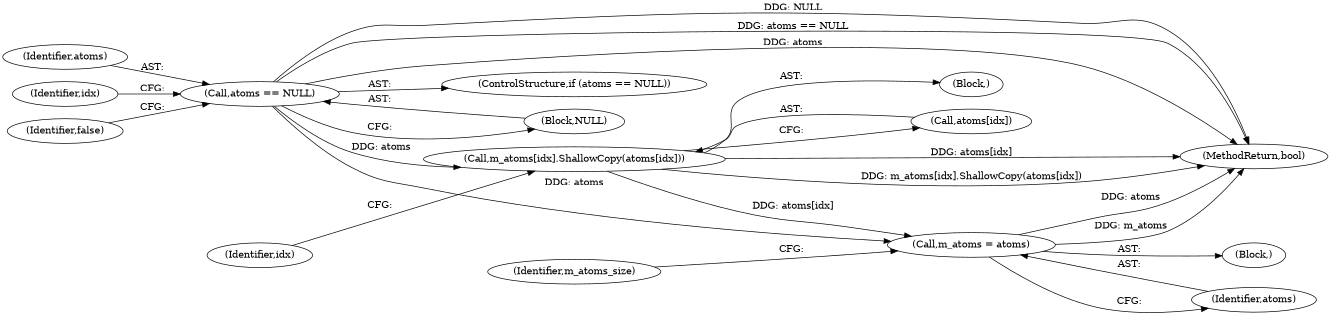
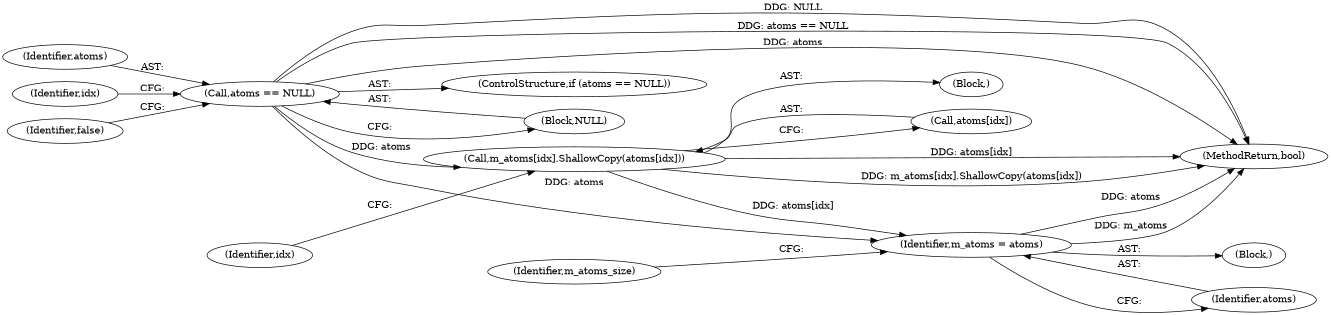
(971, 245) -> (971, 245)
